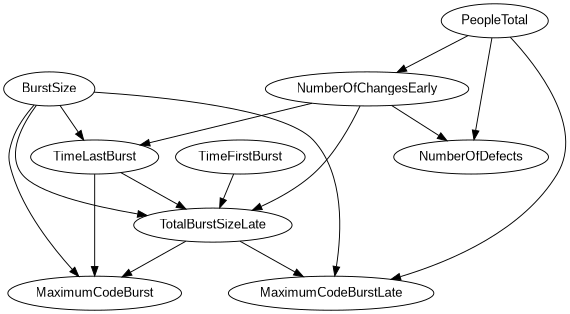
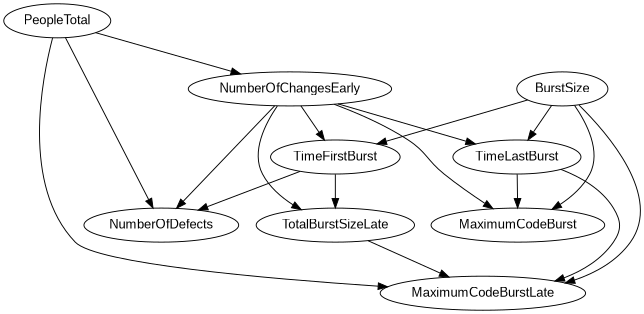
none -> (310, 119)
(42, 188) -> (457, 121)
(149, 189) -> (619, 223)
none -> (254, 189)
(158, 257) -> (415, 145)
